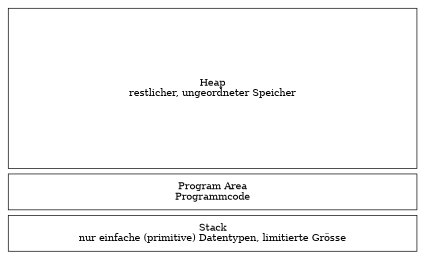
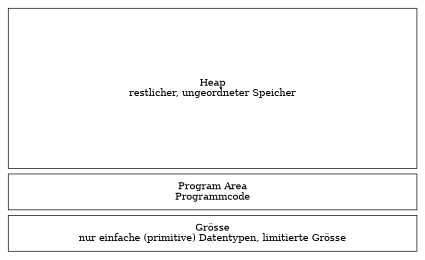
(213, 233) -> (213, 233)
